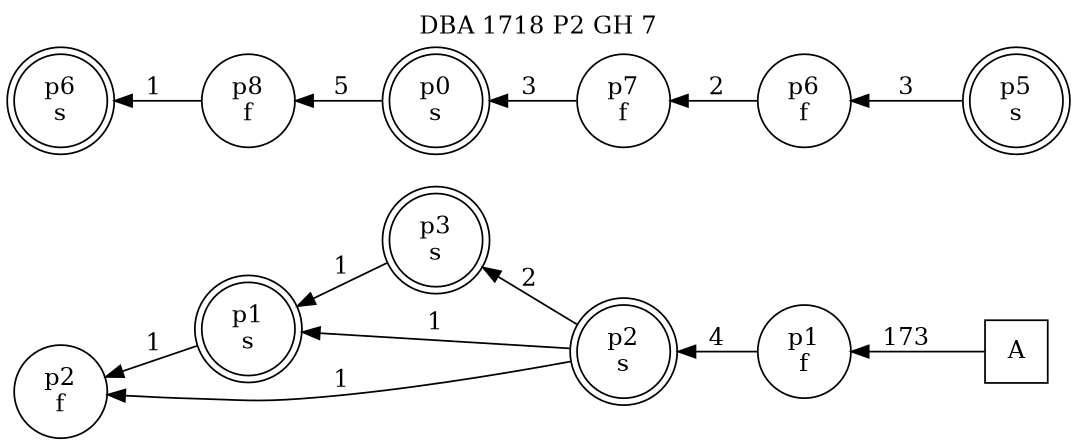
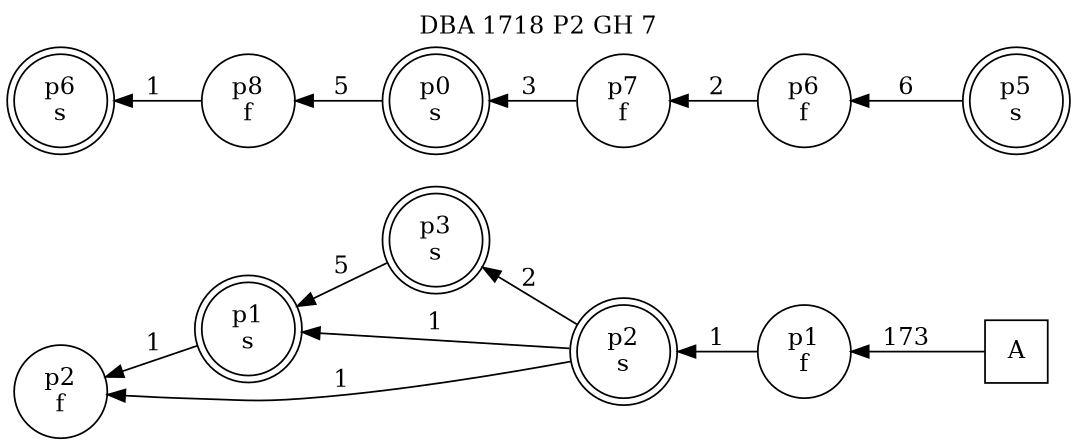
(907, 88) -> (907, 88)
(342, 267) -> (342, 267)
(717, 339) -> (717, 339)
